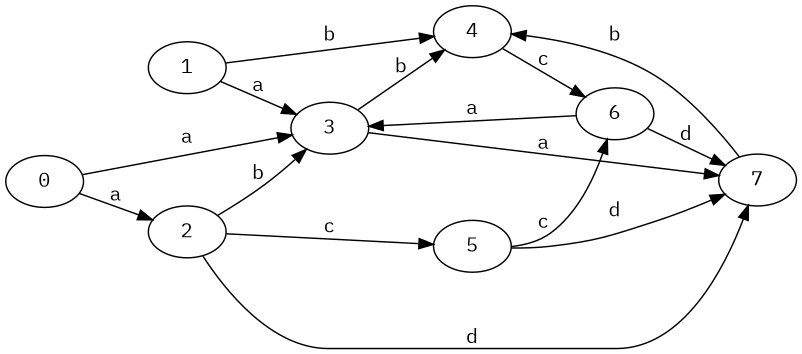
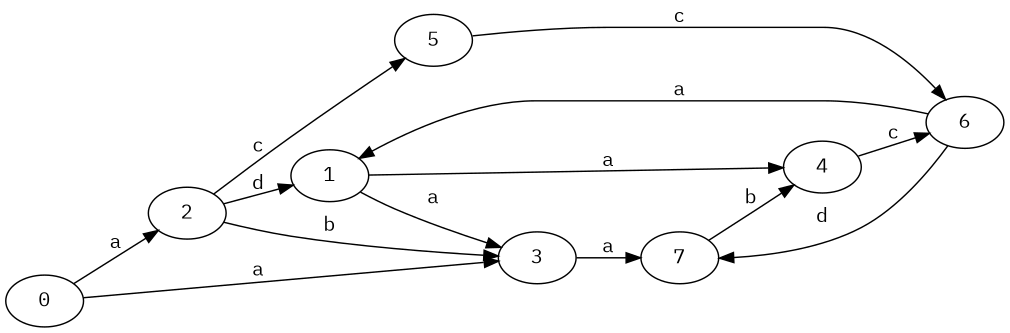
(330, 35) -> (609, 161)
(395, 84) -> none
(480, 121) -> (646, 101)
(614, 234) -> none
(487, 349) -> (252, 196)
